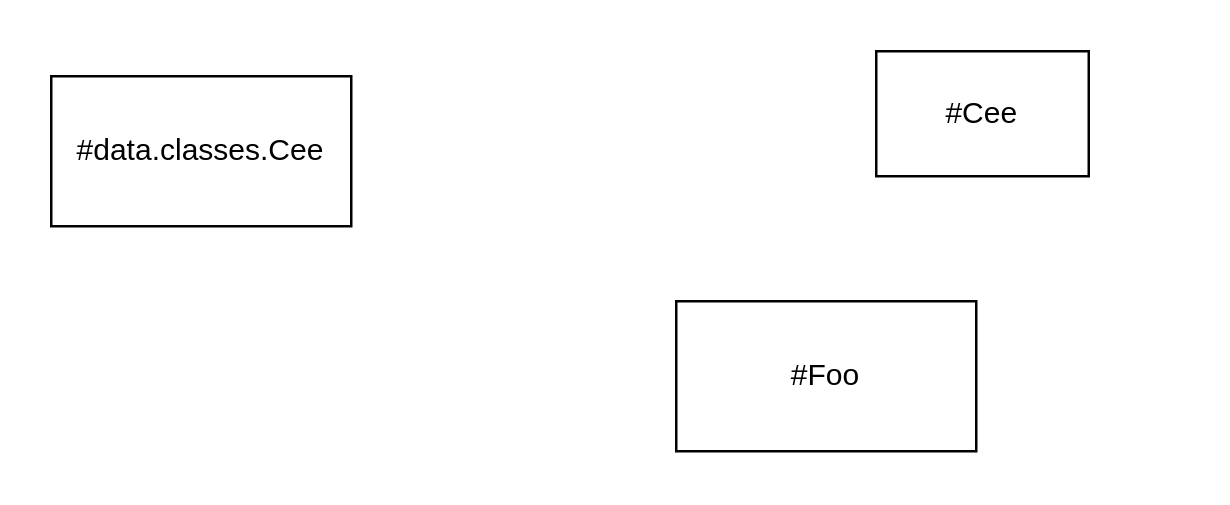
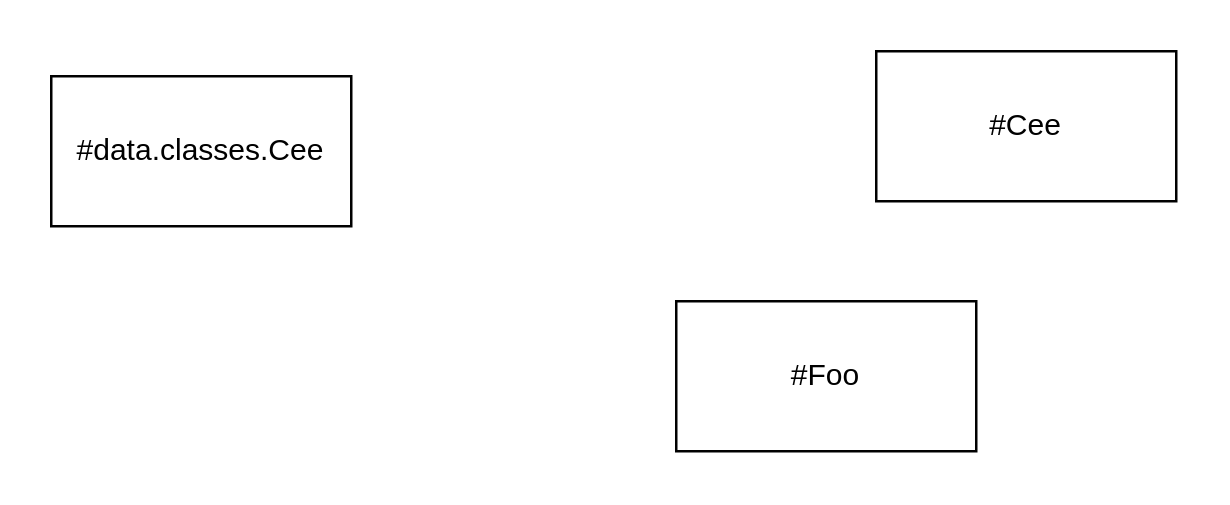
(983, 114) -> (1026, 126)
